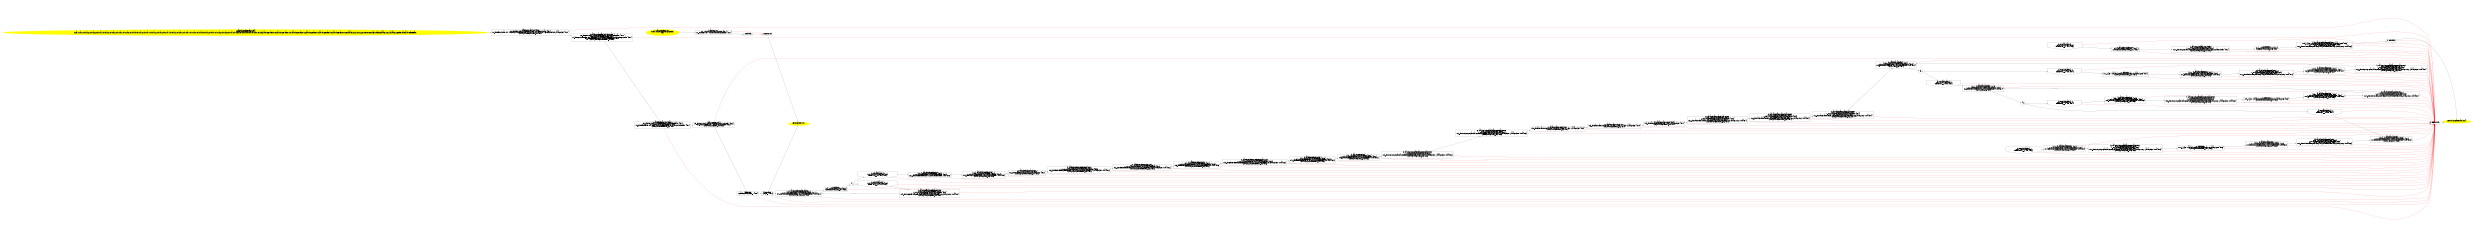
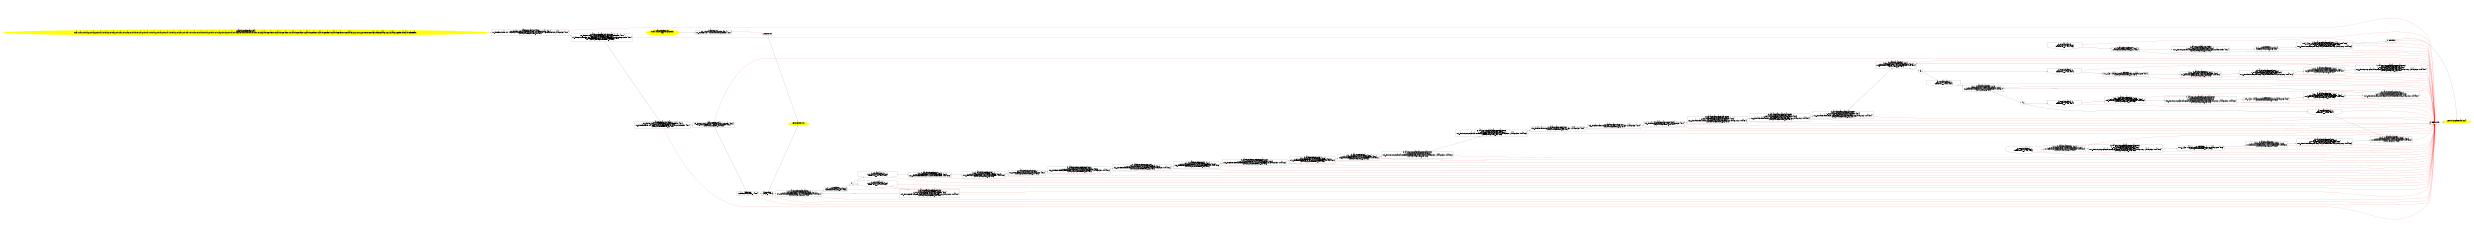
(748, 35) -> none
